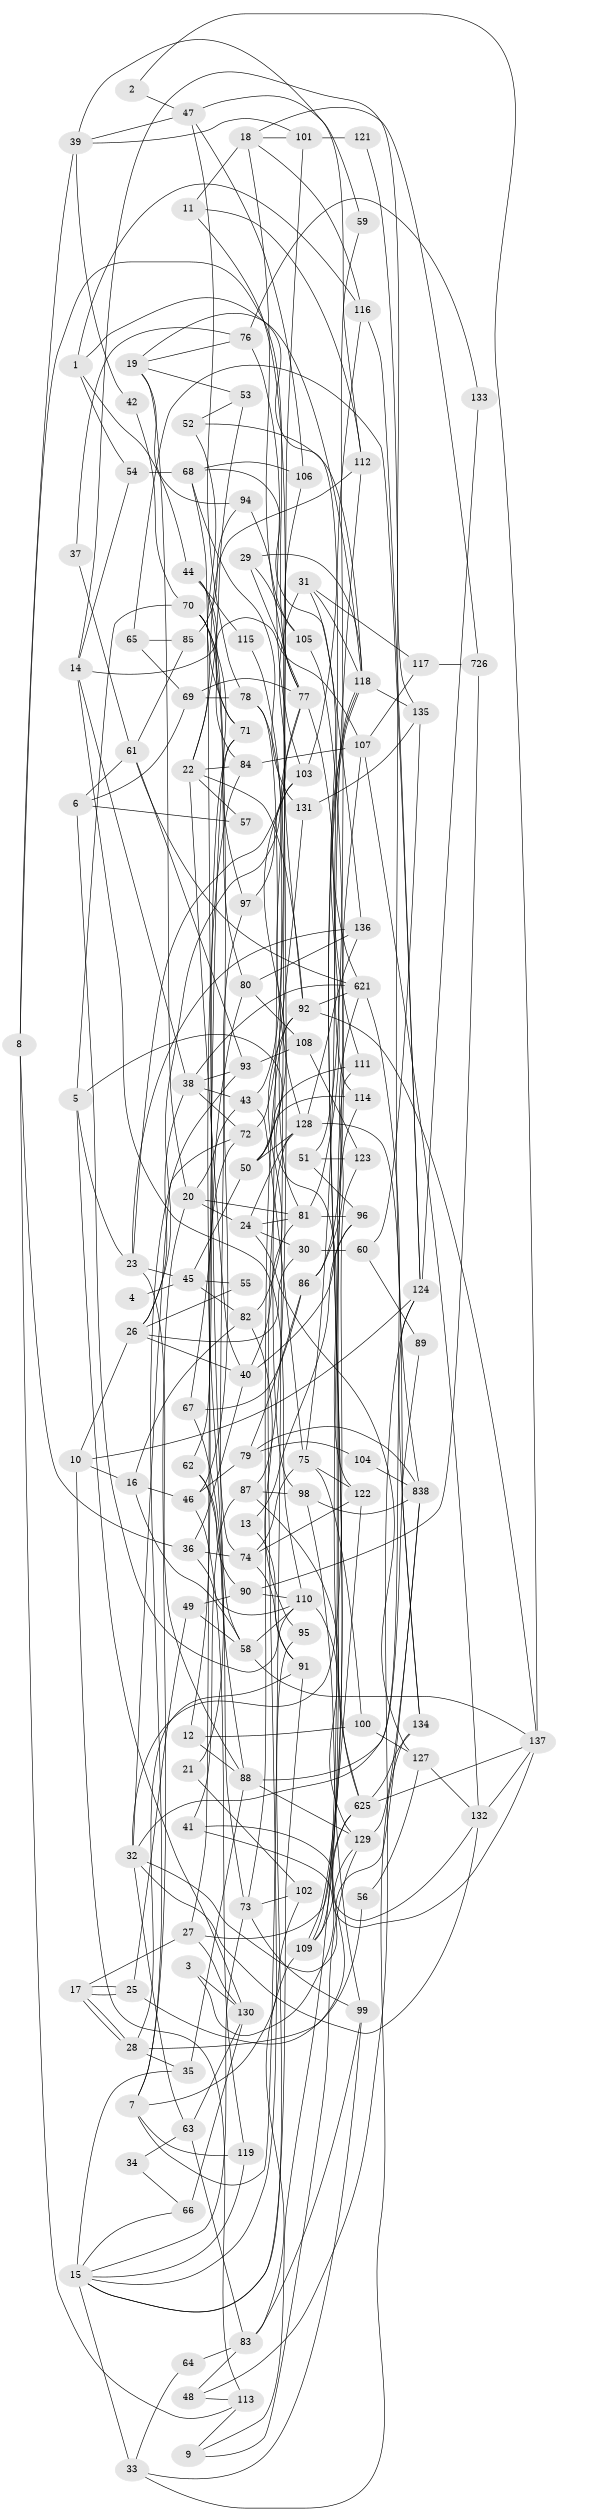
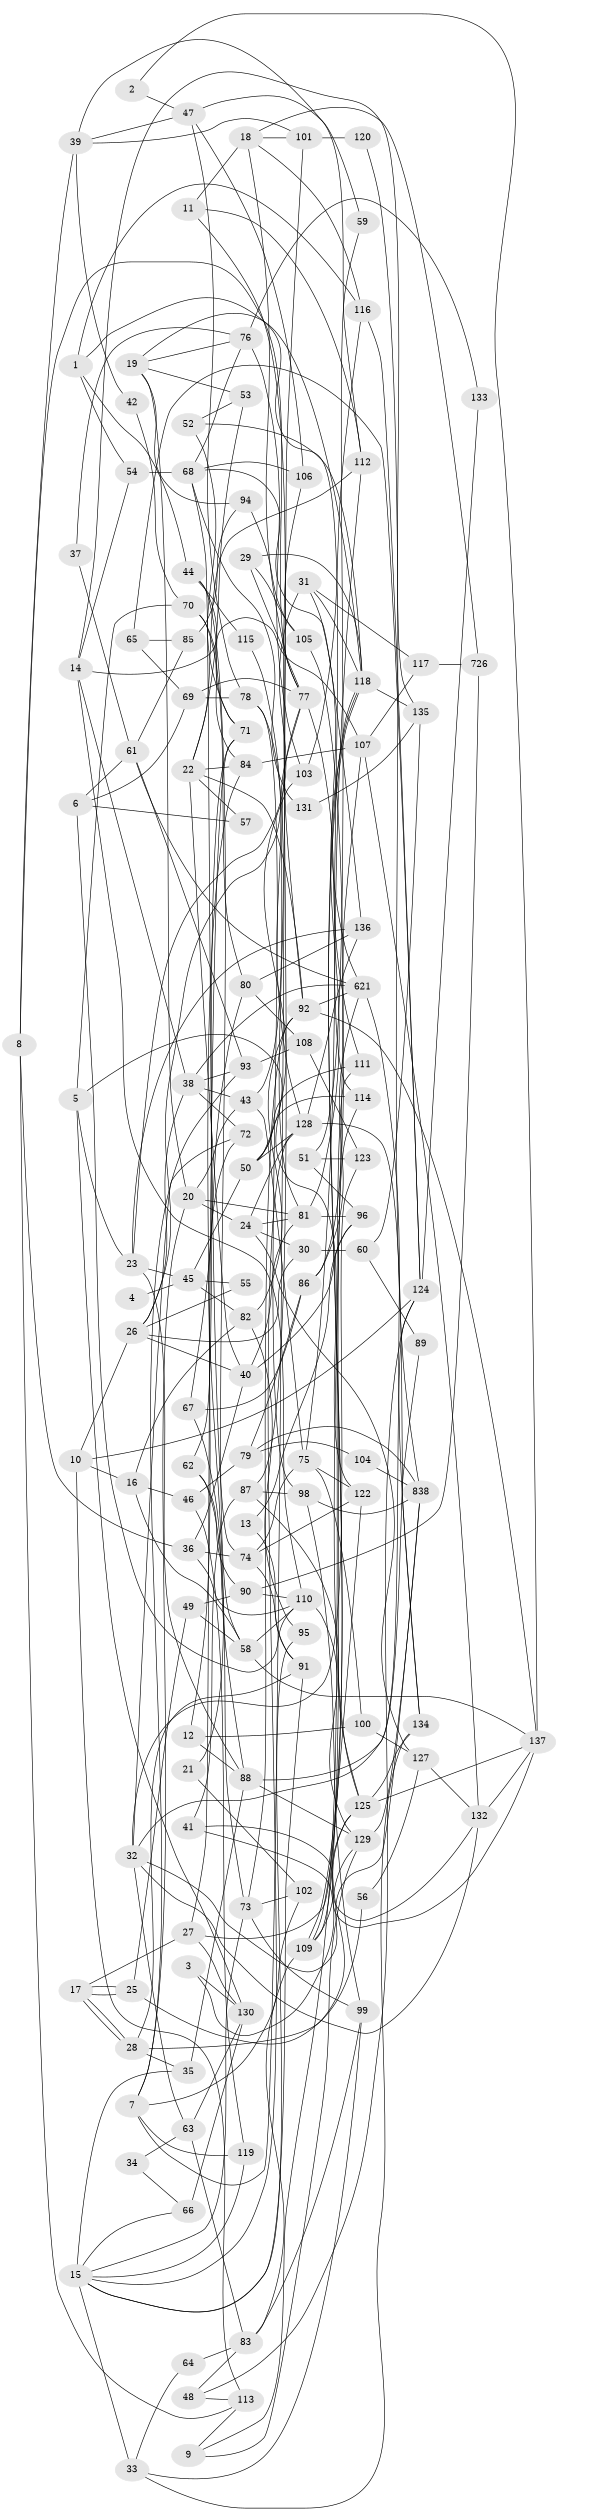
(363, 138) -> (363, 138)
none -> (220, 403)
(246, 905) -> none
(289, 952) -> none
(363, 1807) -> (363, 1807)
